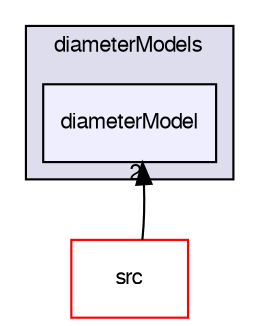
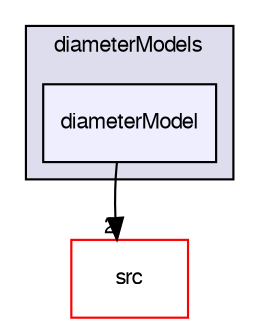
(144, 212) -> (115, 193)
